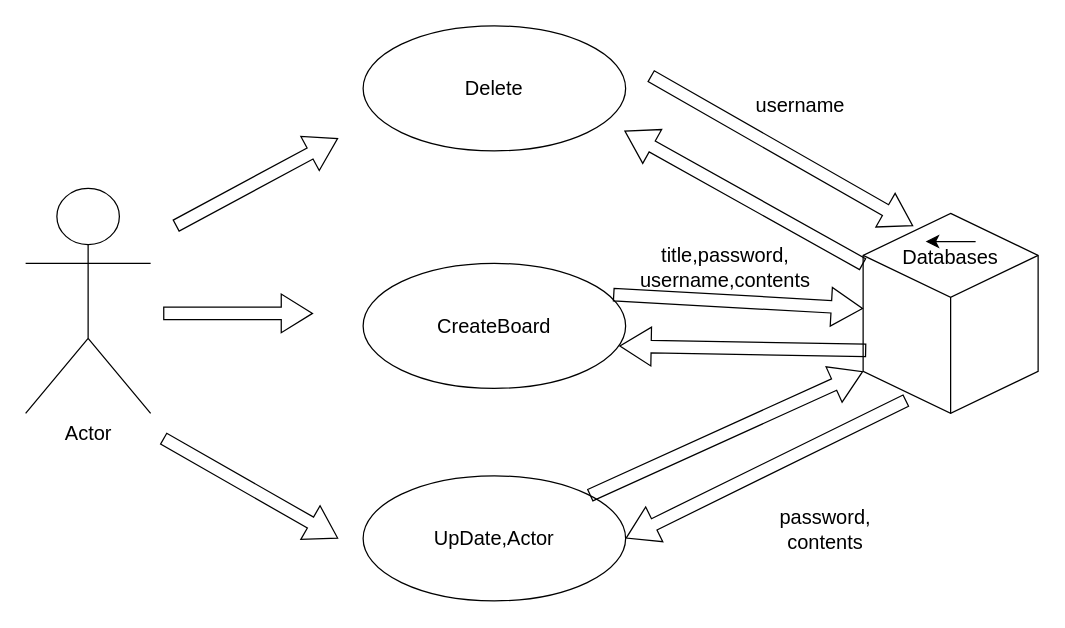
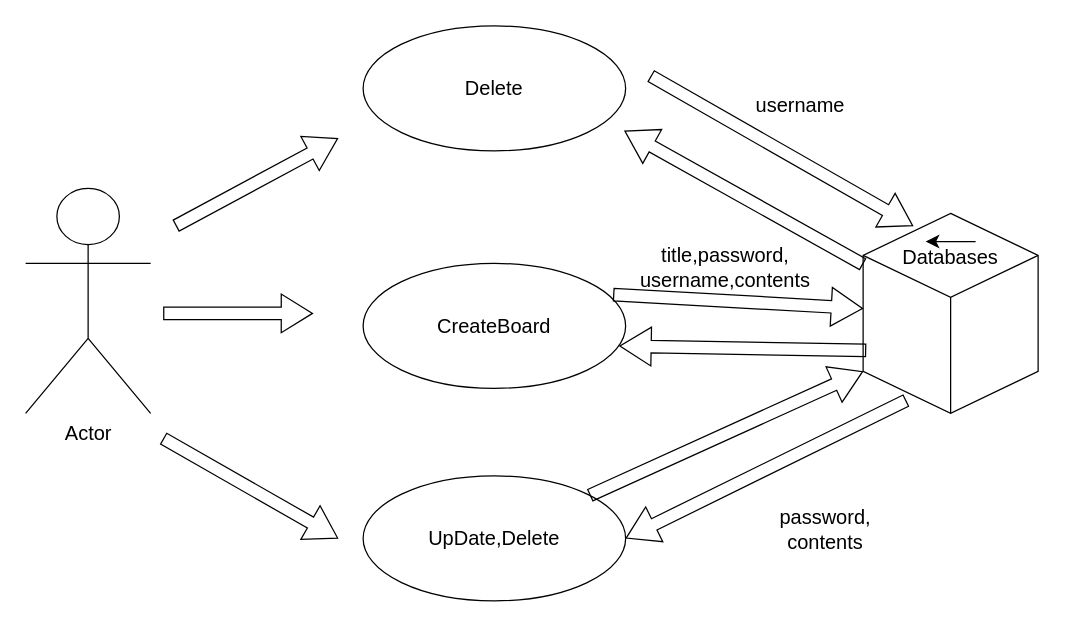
(494, 538) -> (494, 538)
